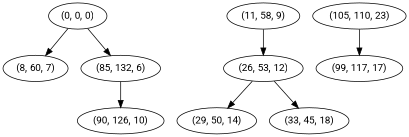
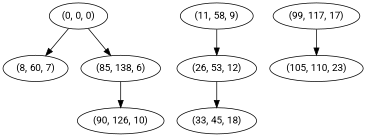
(359, 39) -> (316, 39)
(121, 68) -> (121, 68)
(217, 121) -> none
